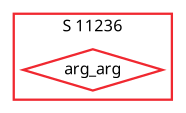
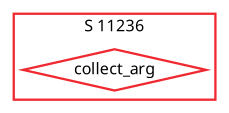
(93, 70) -> (115, 70)
